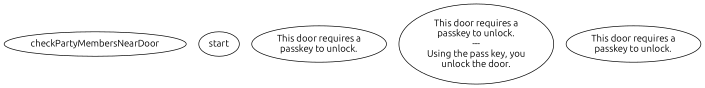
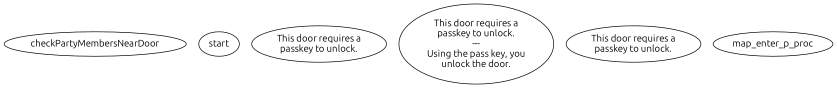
none -> (773, 44)
